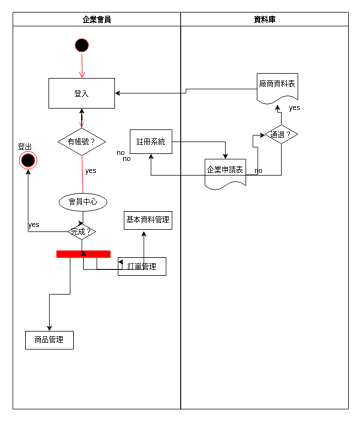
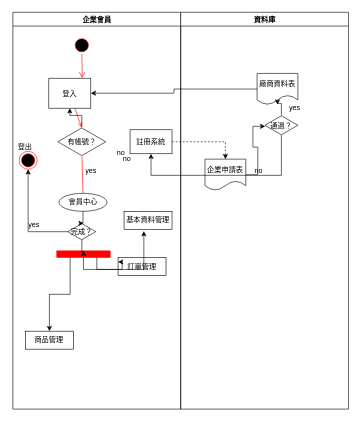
(82, 93) -> (70, 93)
(281, 134) -> (281, 125)
(204, 142) -> (204, 142)
